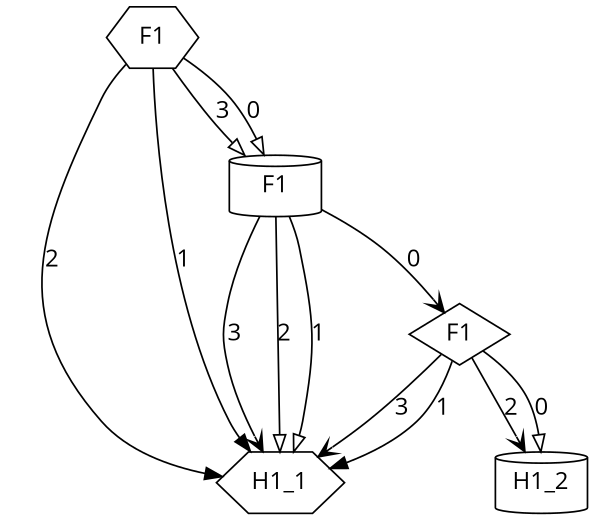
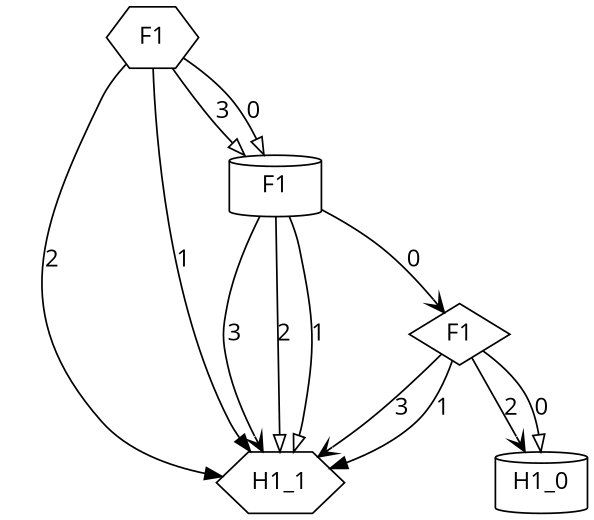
(541, 483) -> (541, 483)
